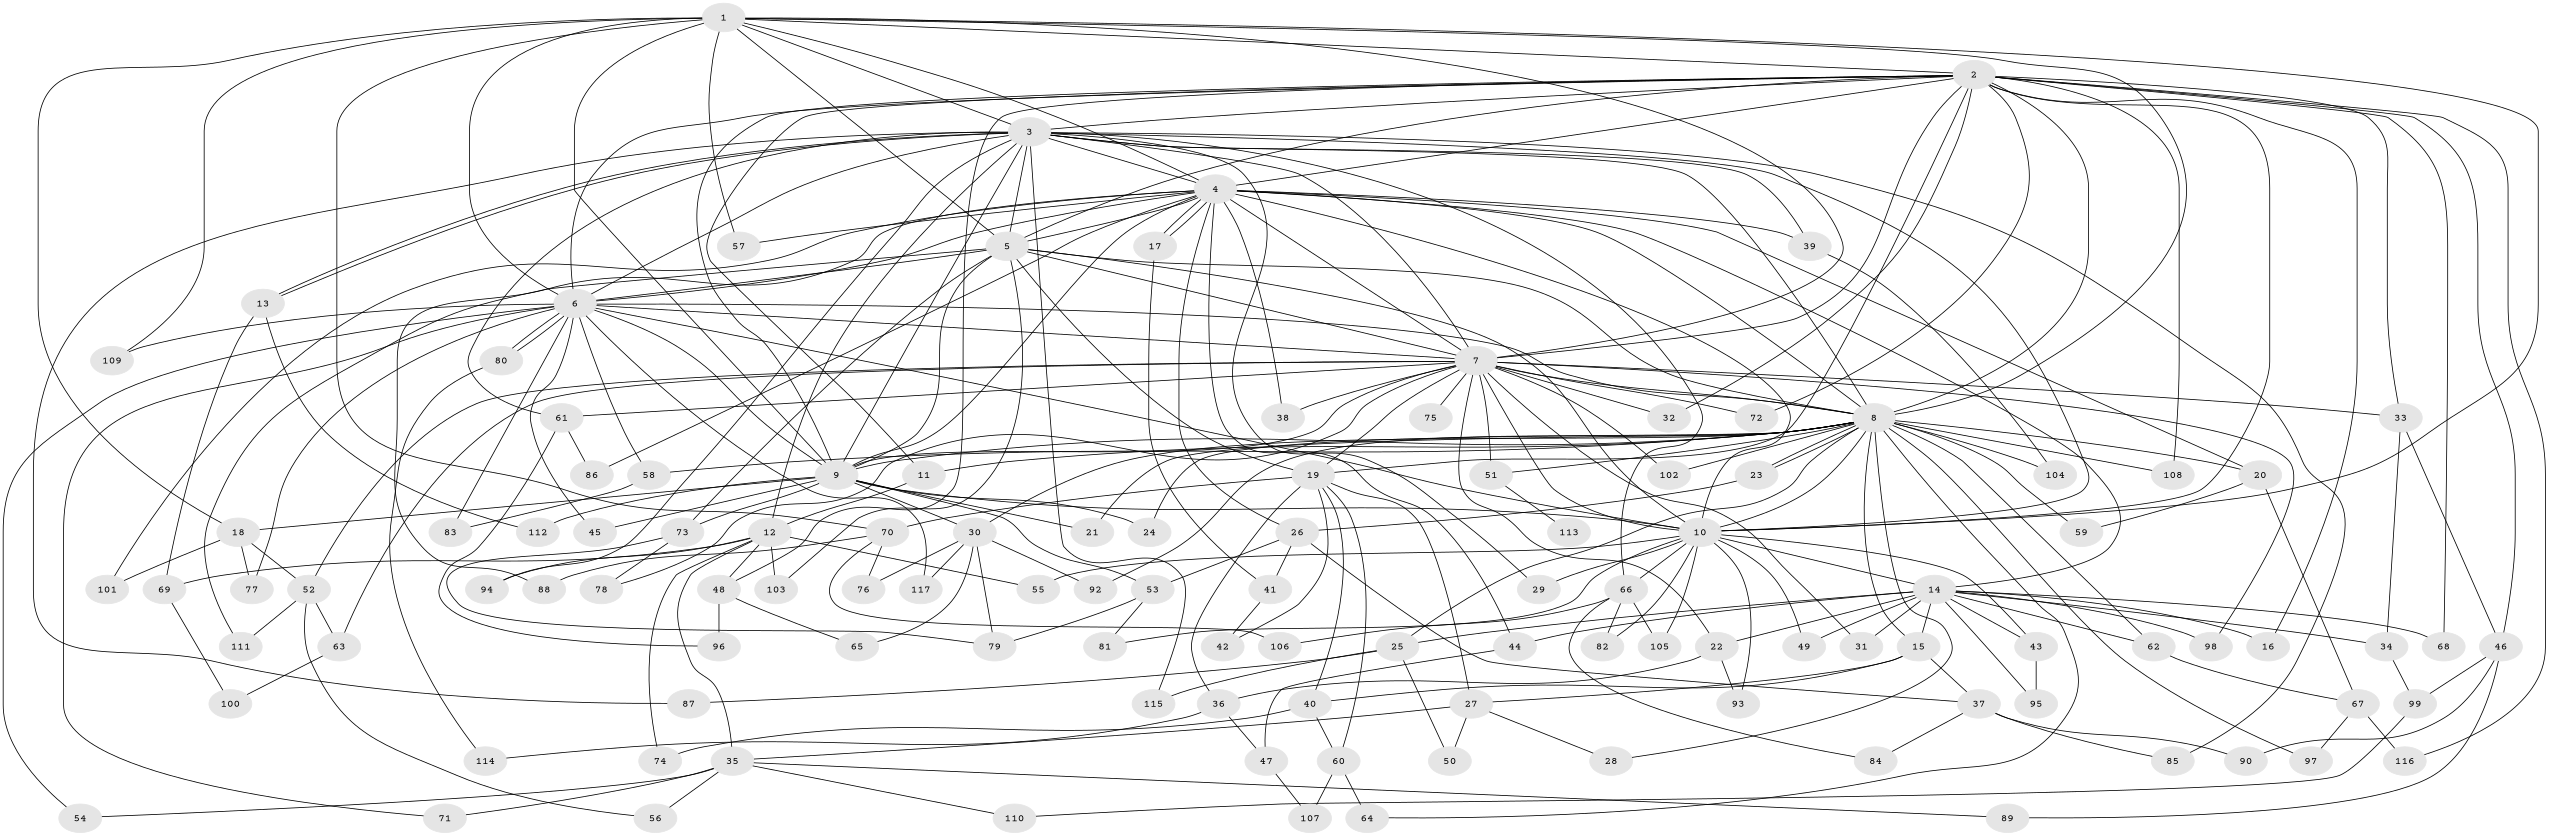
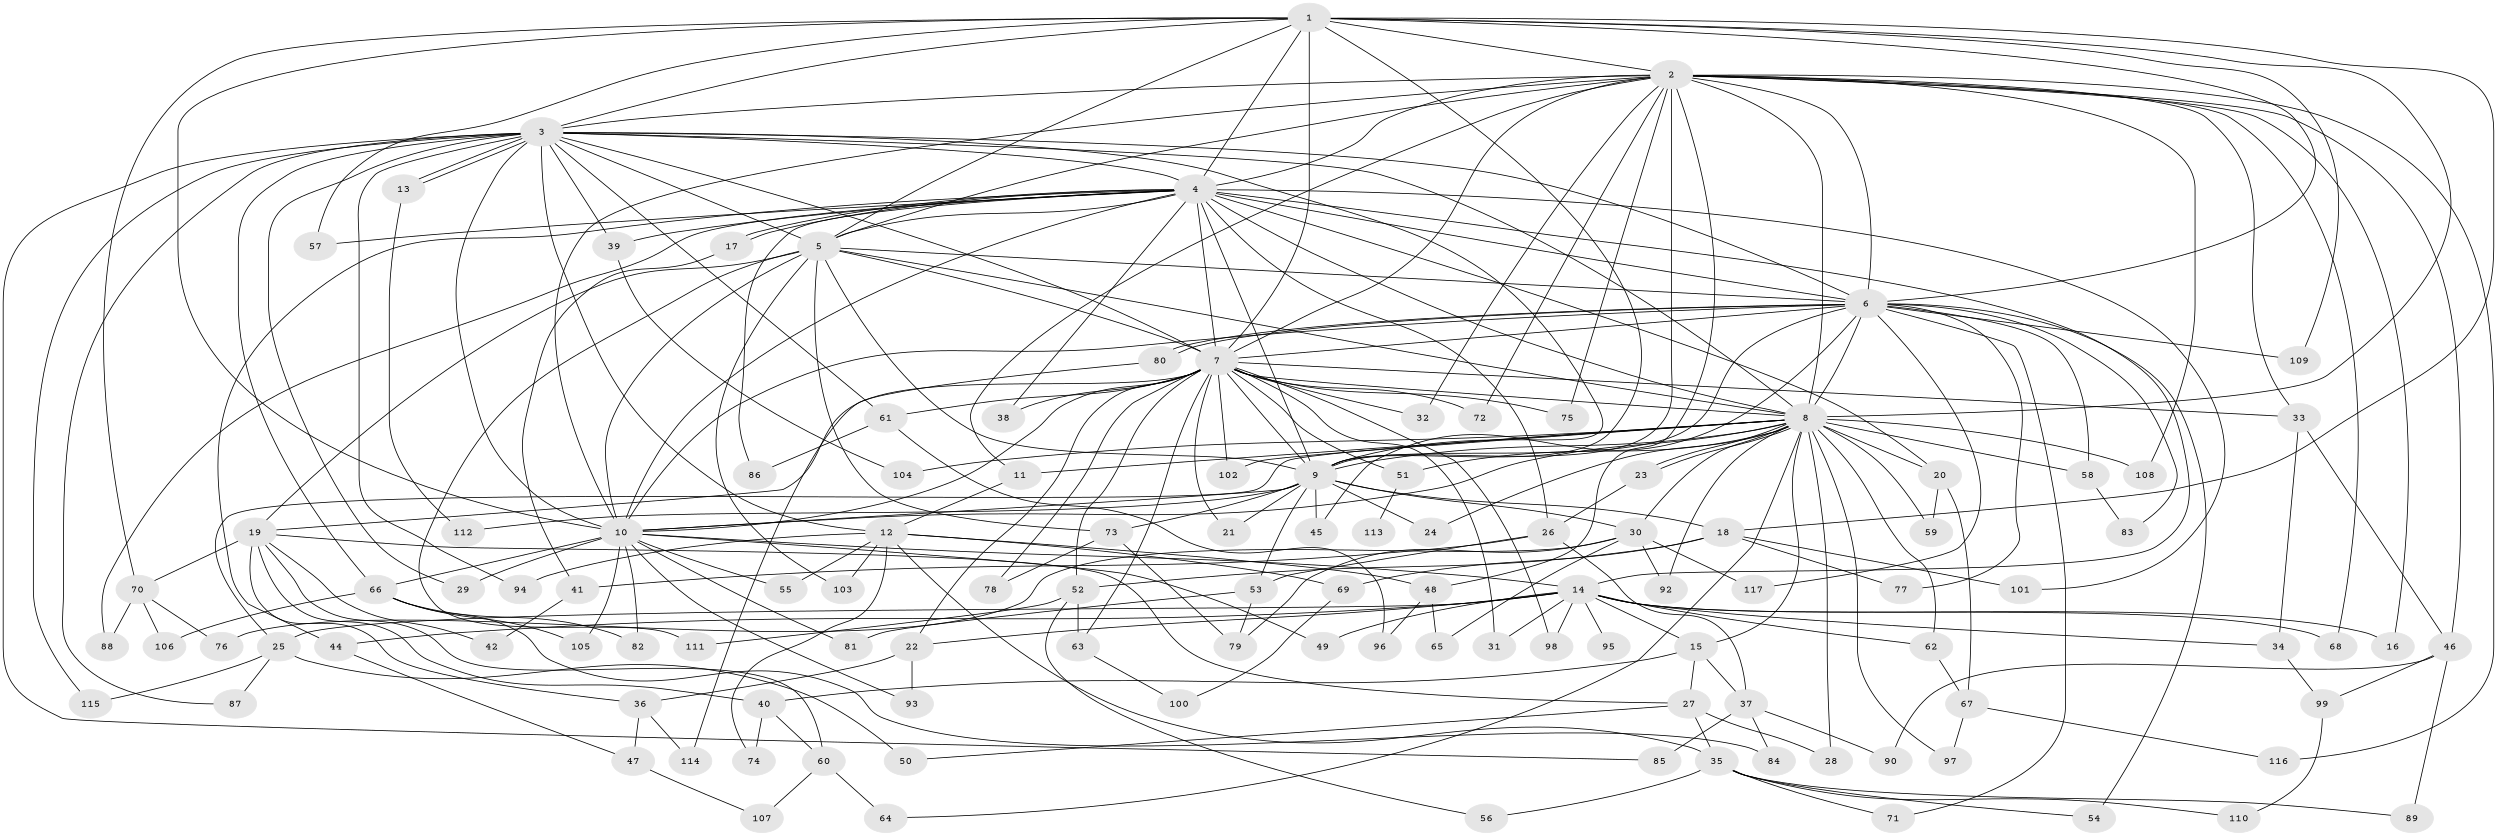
(1466, 439) -> (1196, 438)
(199, 442) -> (1533, 561)
(1714, 453) -> (1622, 238)
(2036, 647) -> none
